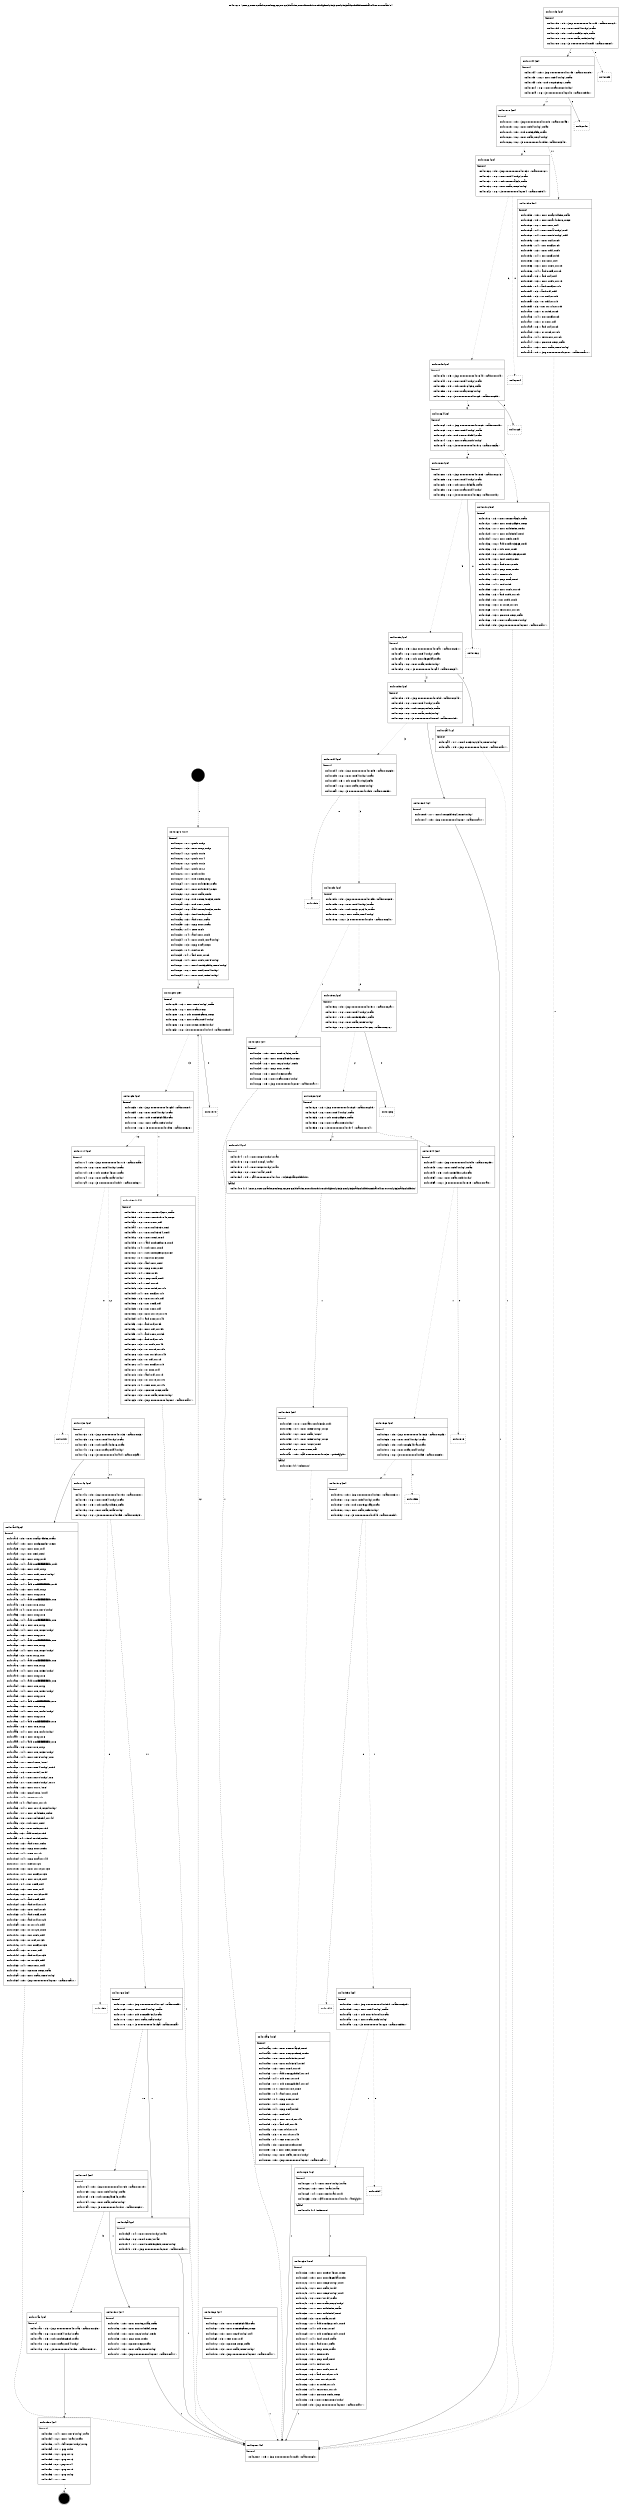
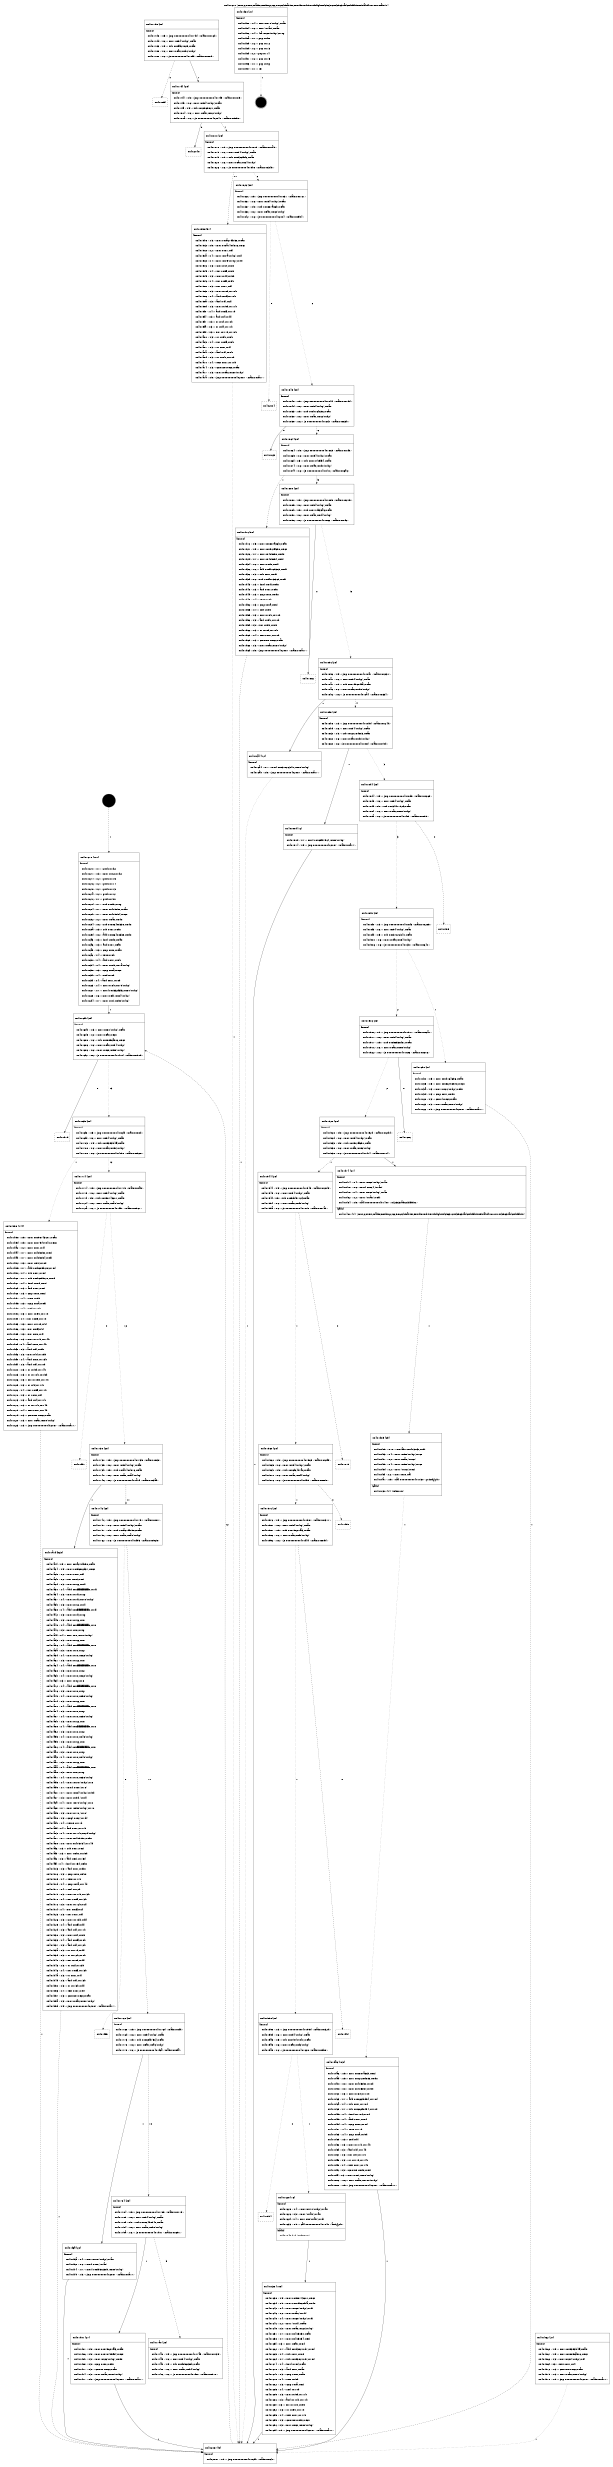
(64, 2385) -> none
